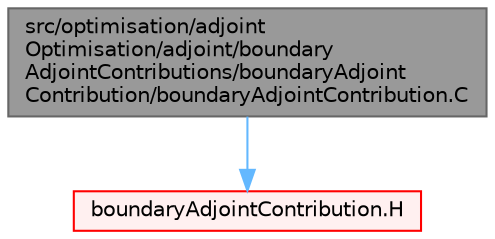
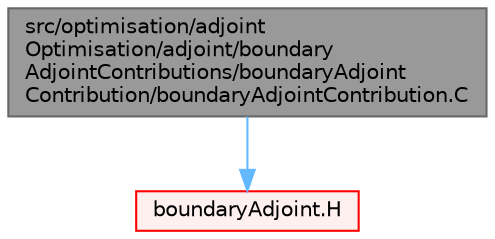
(247, 211) -> (247, 211)
